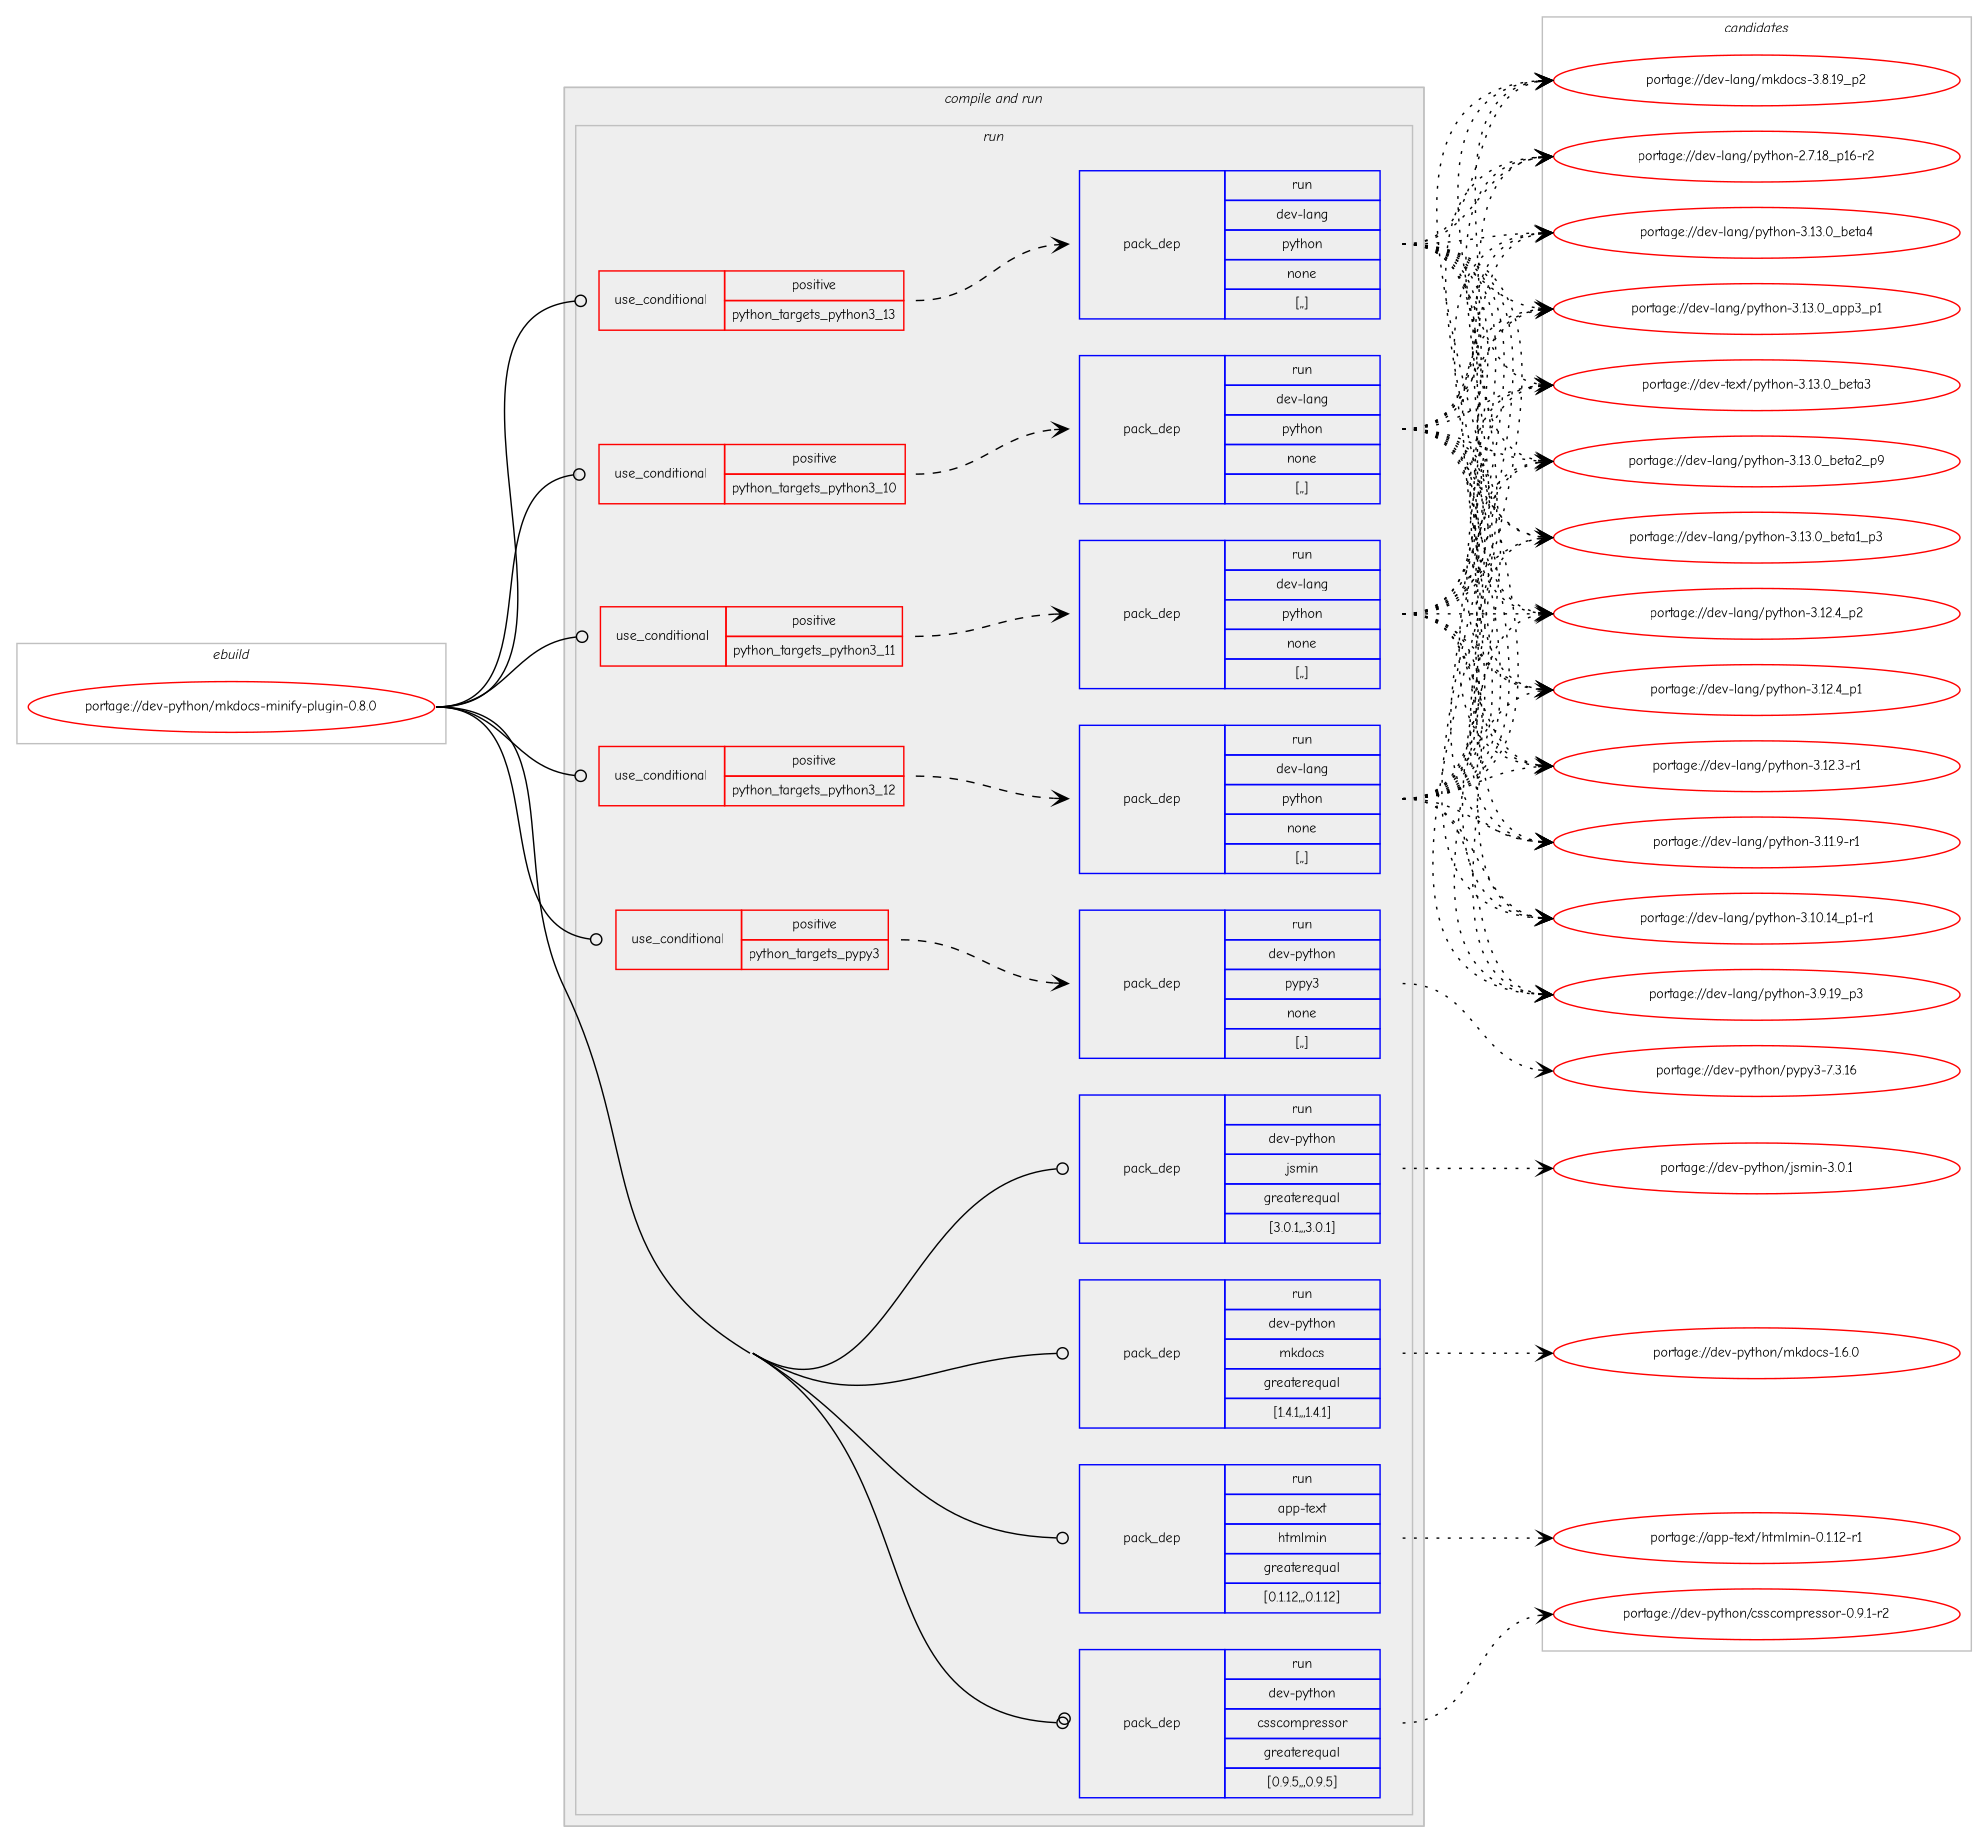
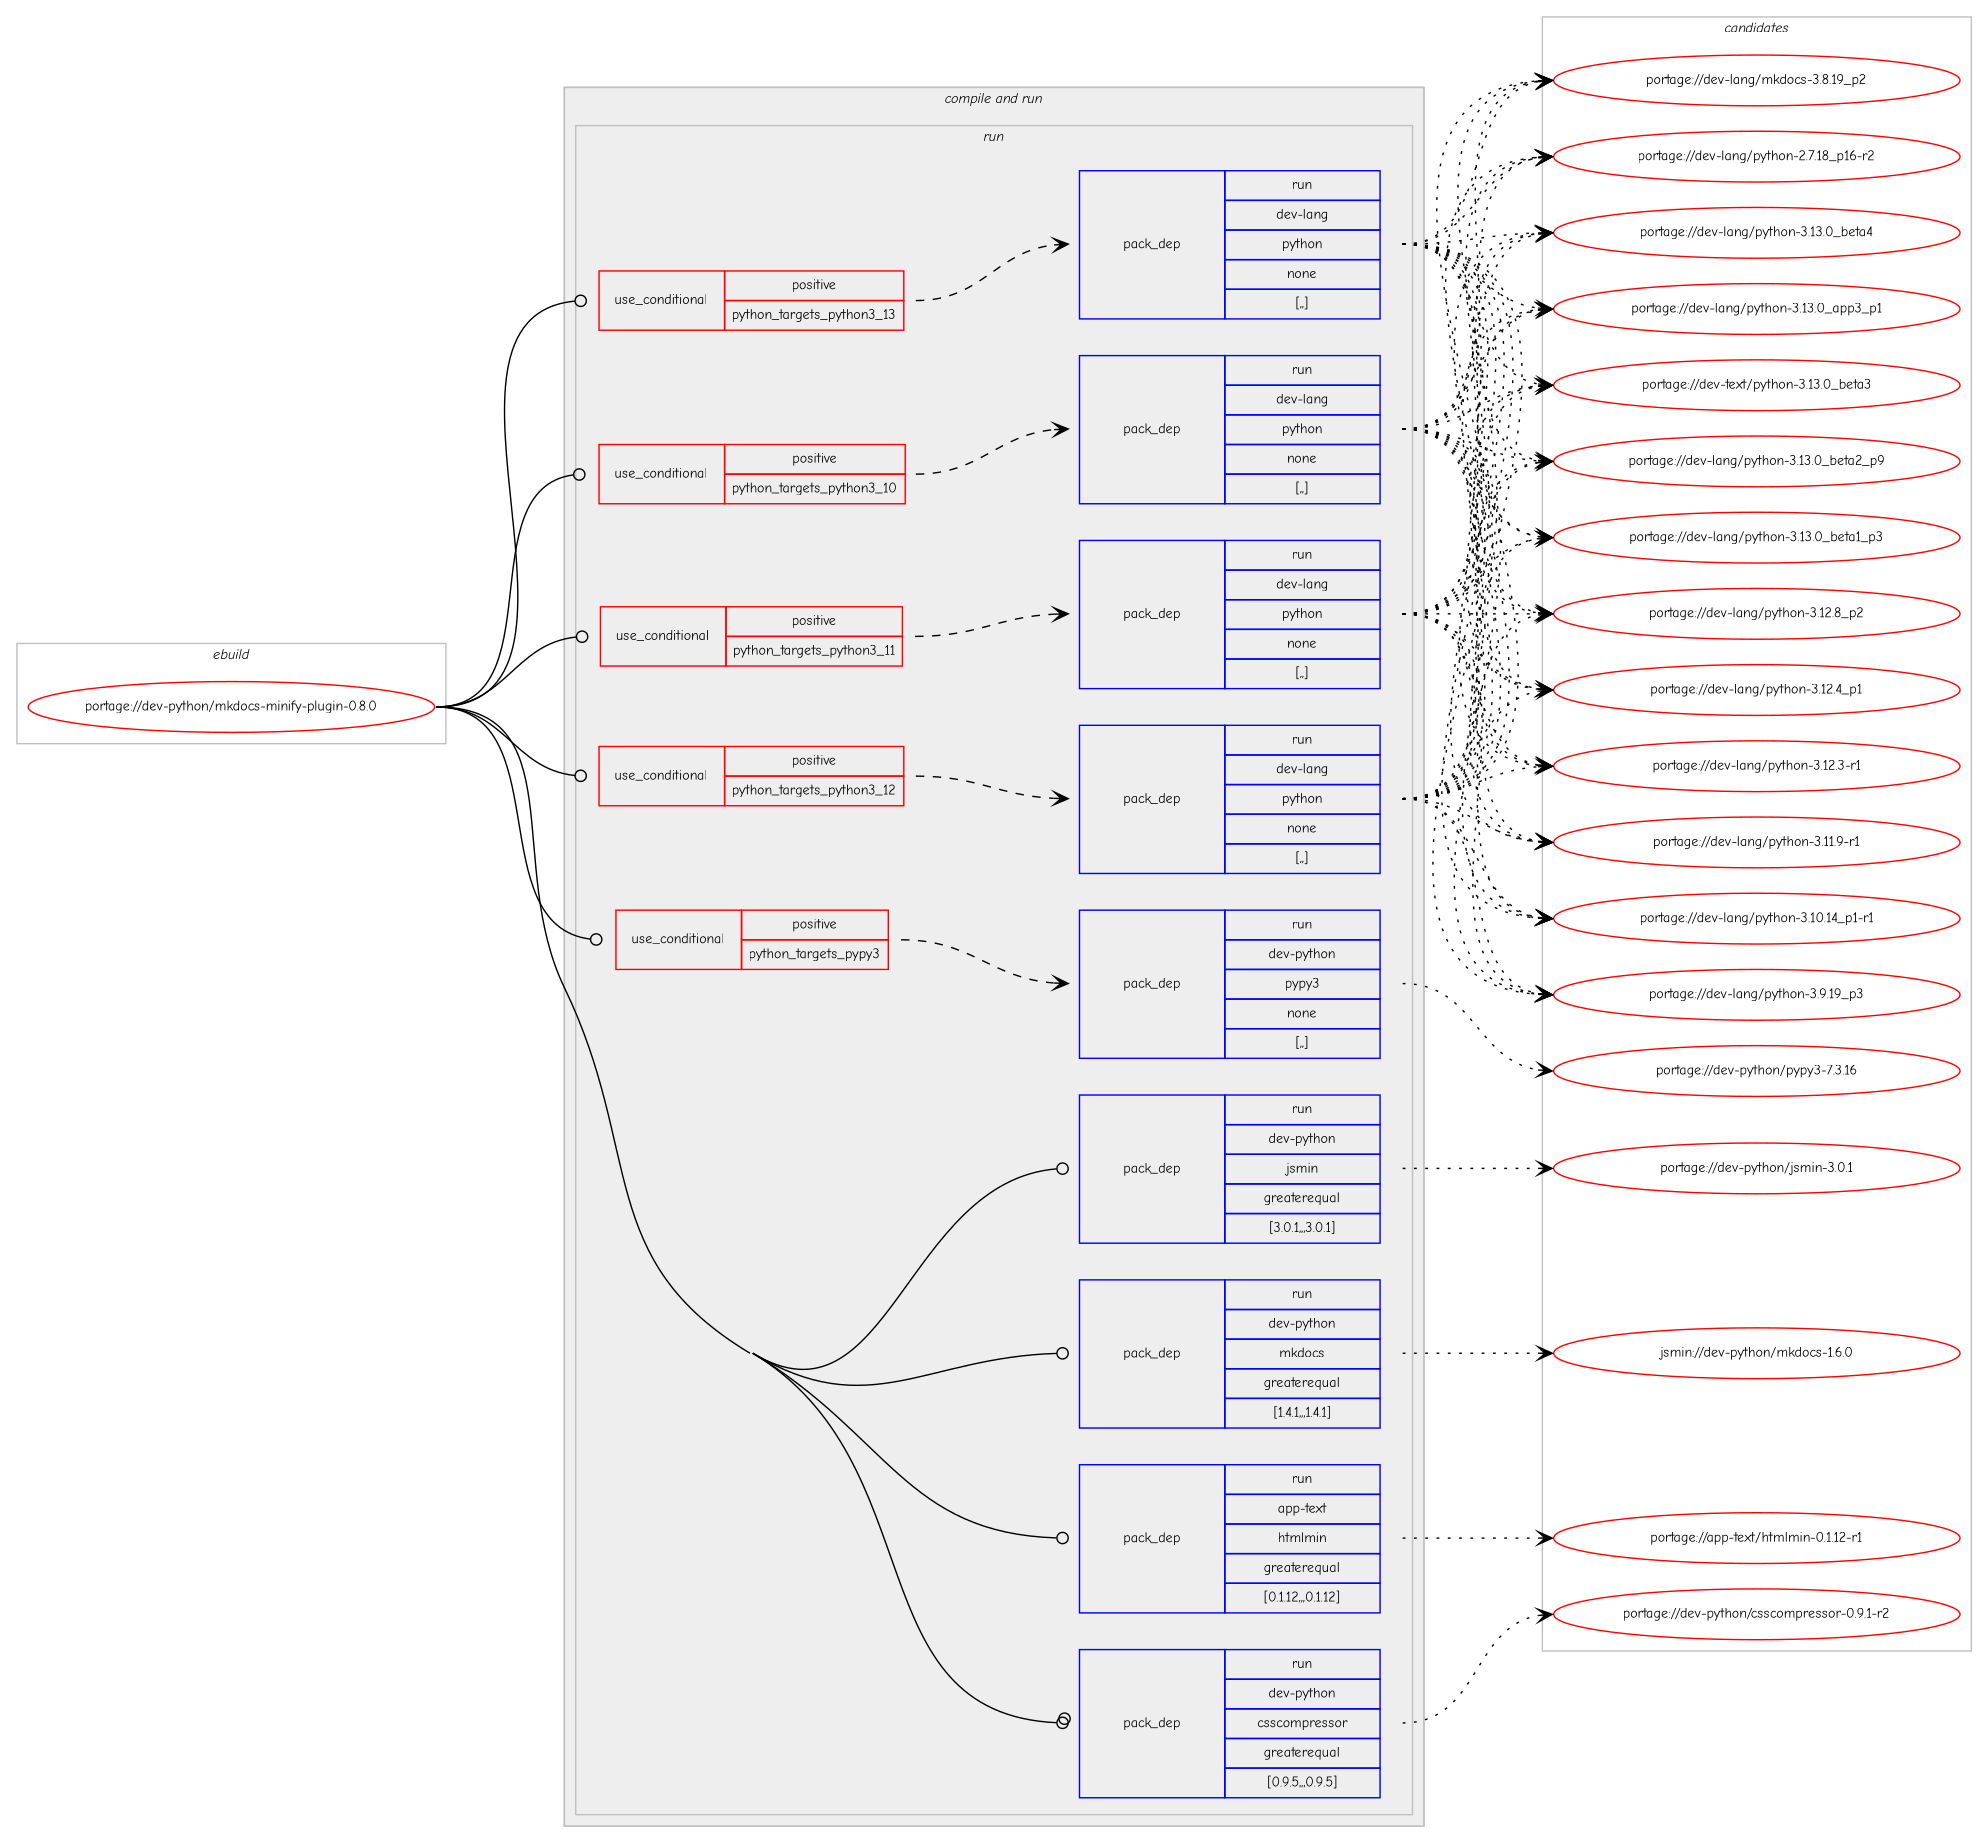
(1757, 614) -> (1757, 614)
(1757, 1353) -> (1757, 1353)
